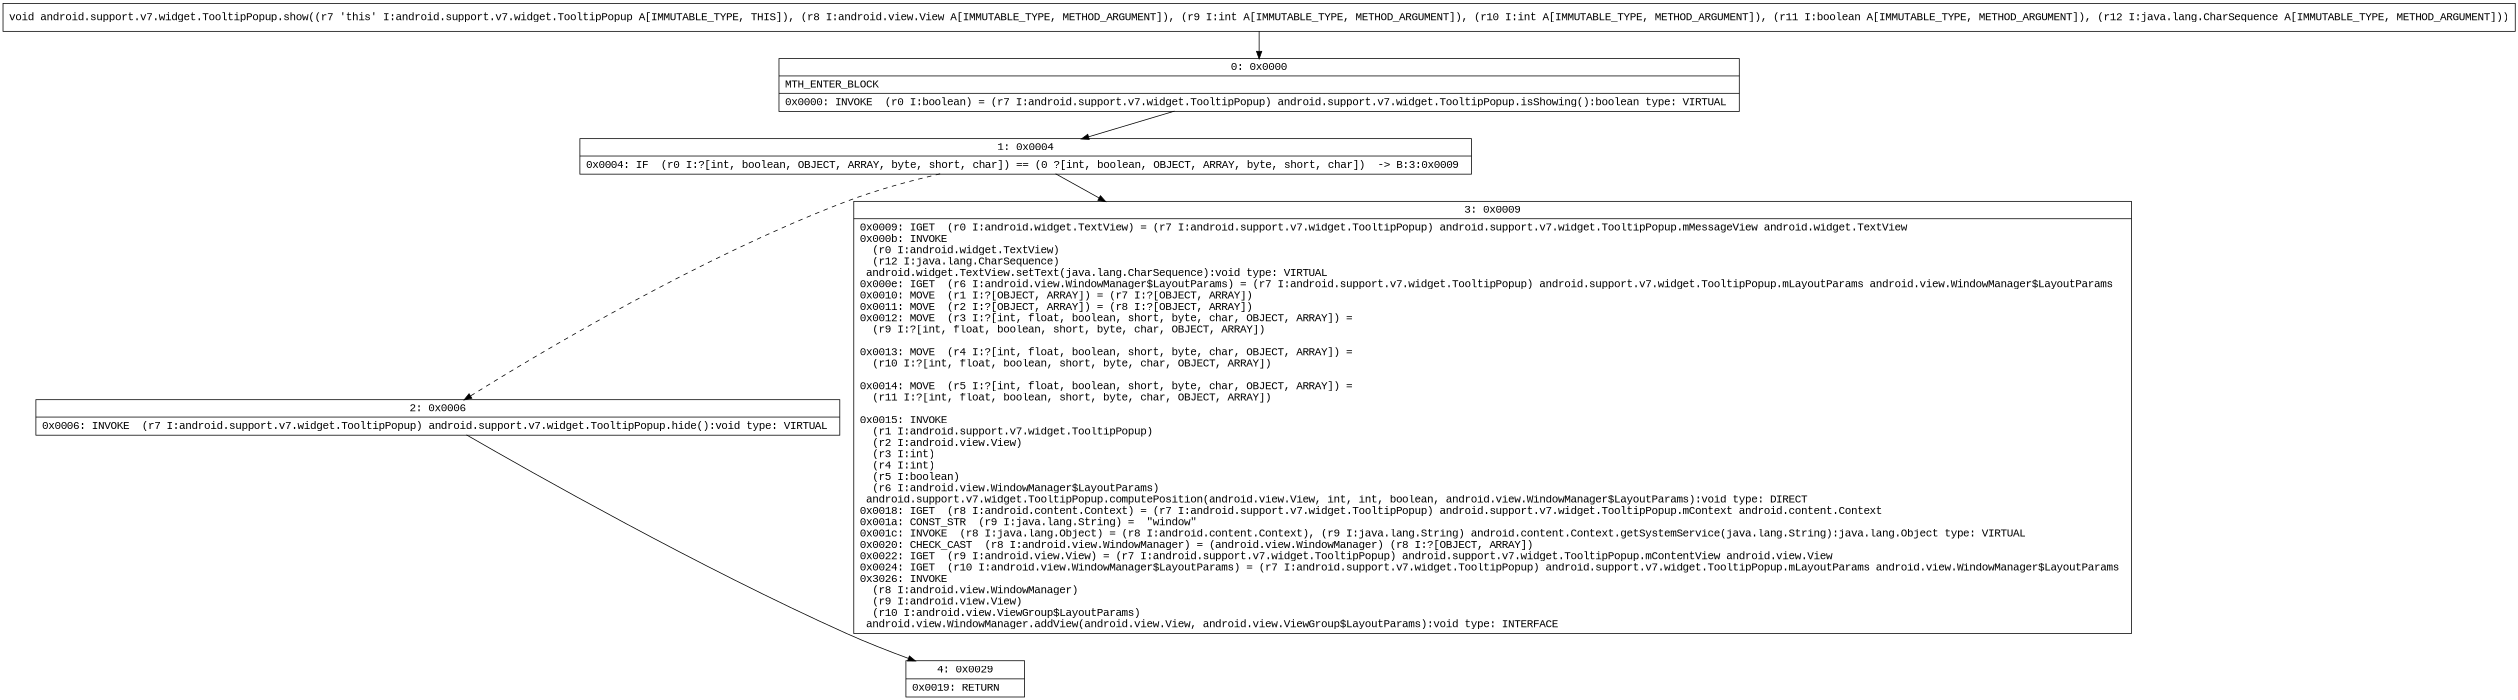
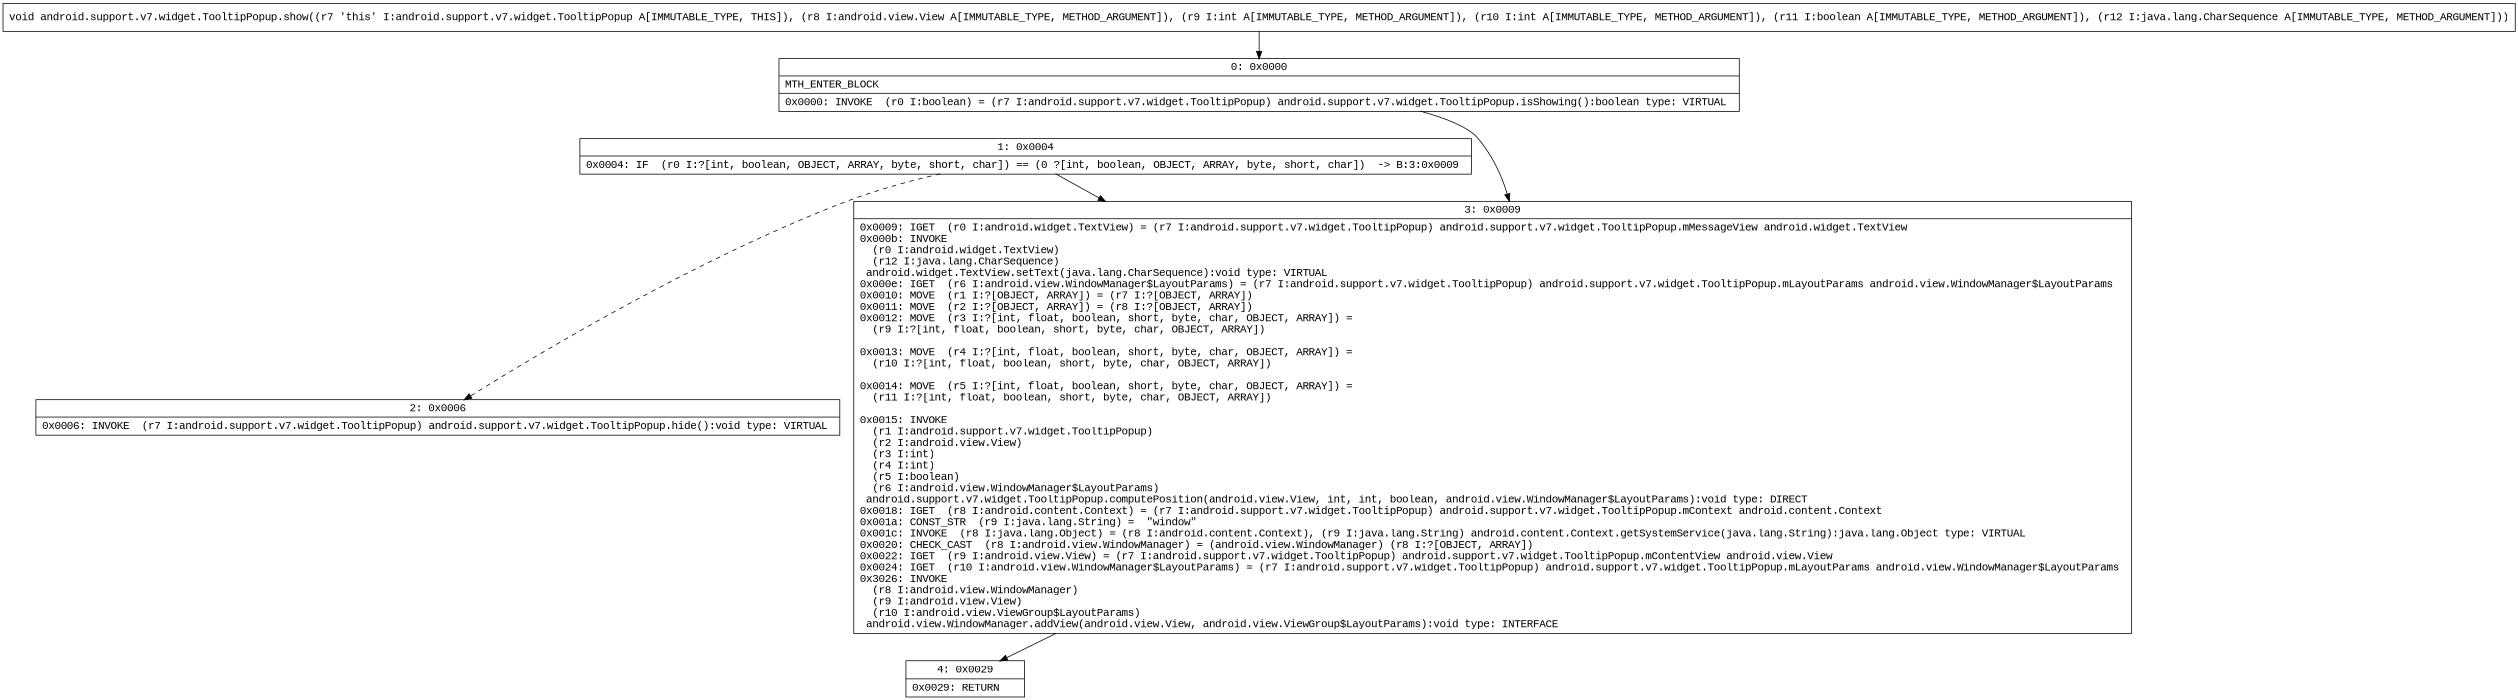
(1132, 124) -> (1477, 138)
(684, 554) -> (1031, 645)
(965, 688) -> (965, 688)
